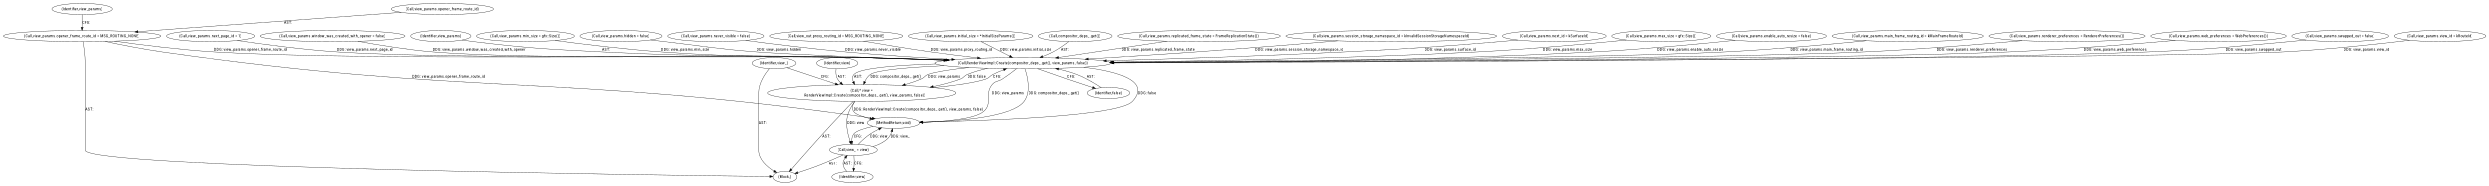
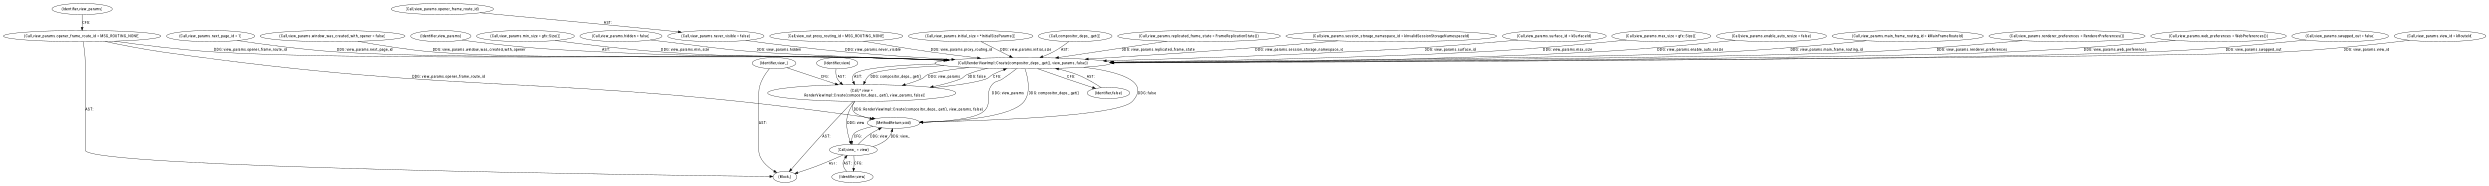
(270, 22) -> (579, 22)
(1554, 36) -> (1554, 36)
